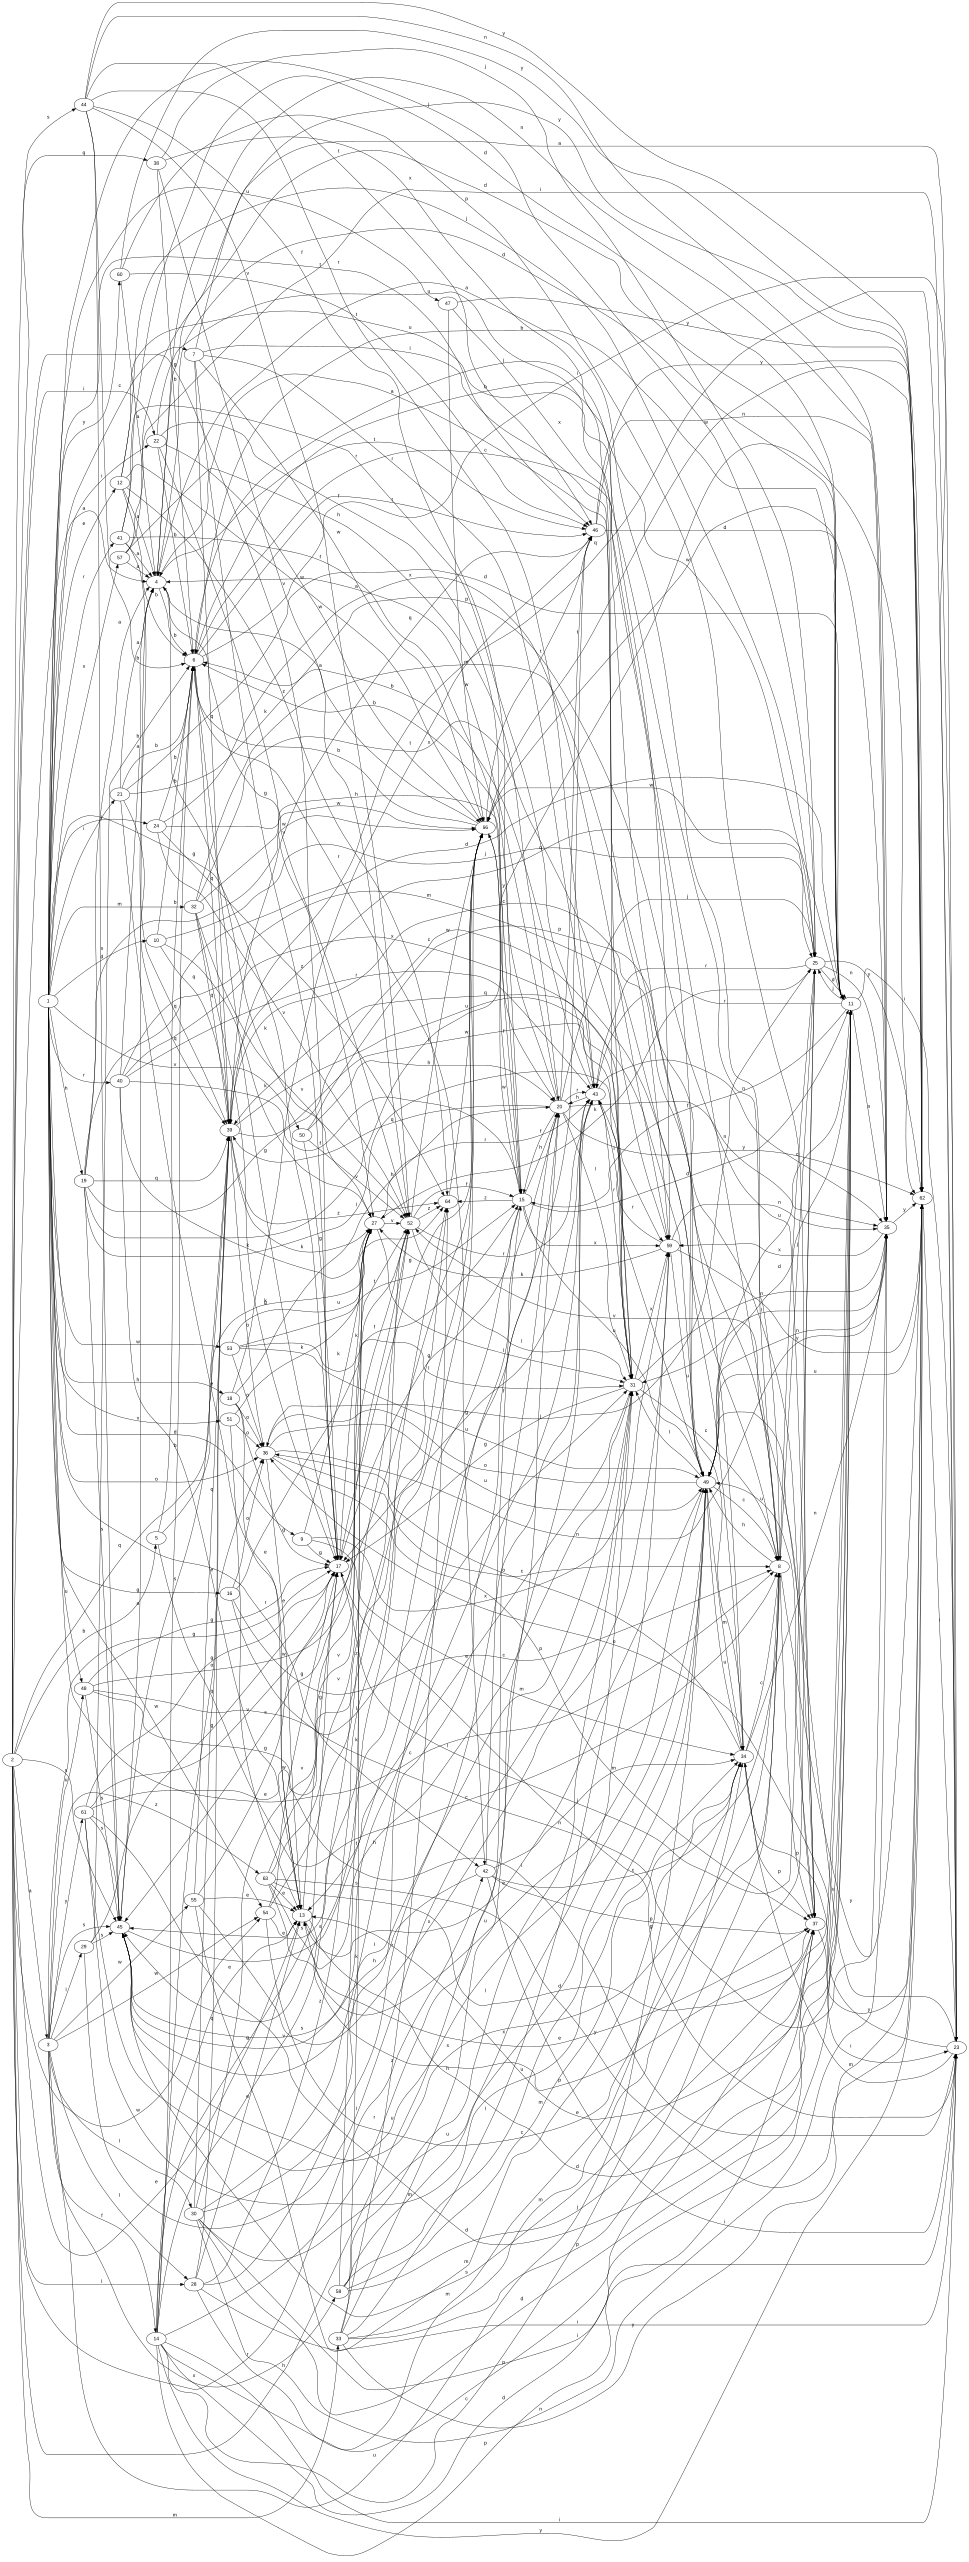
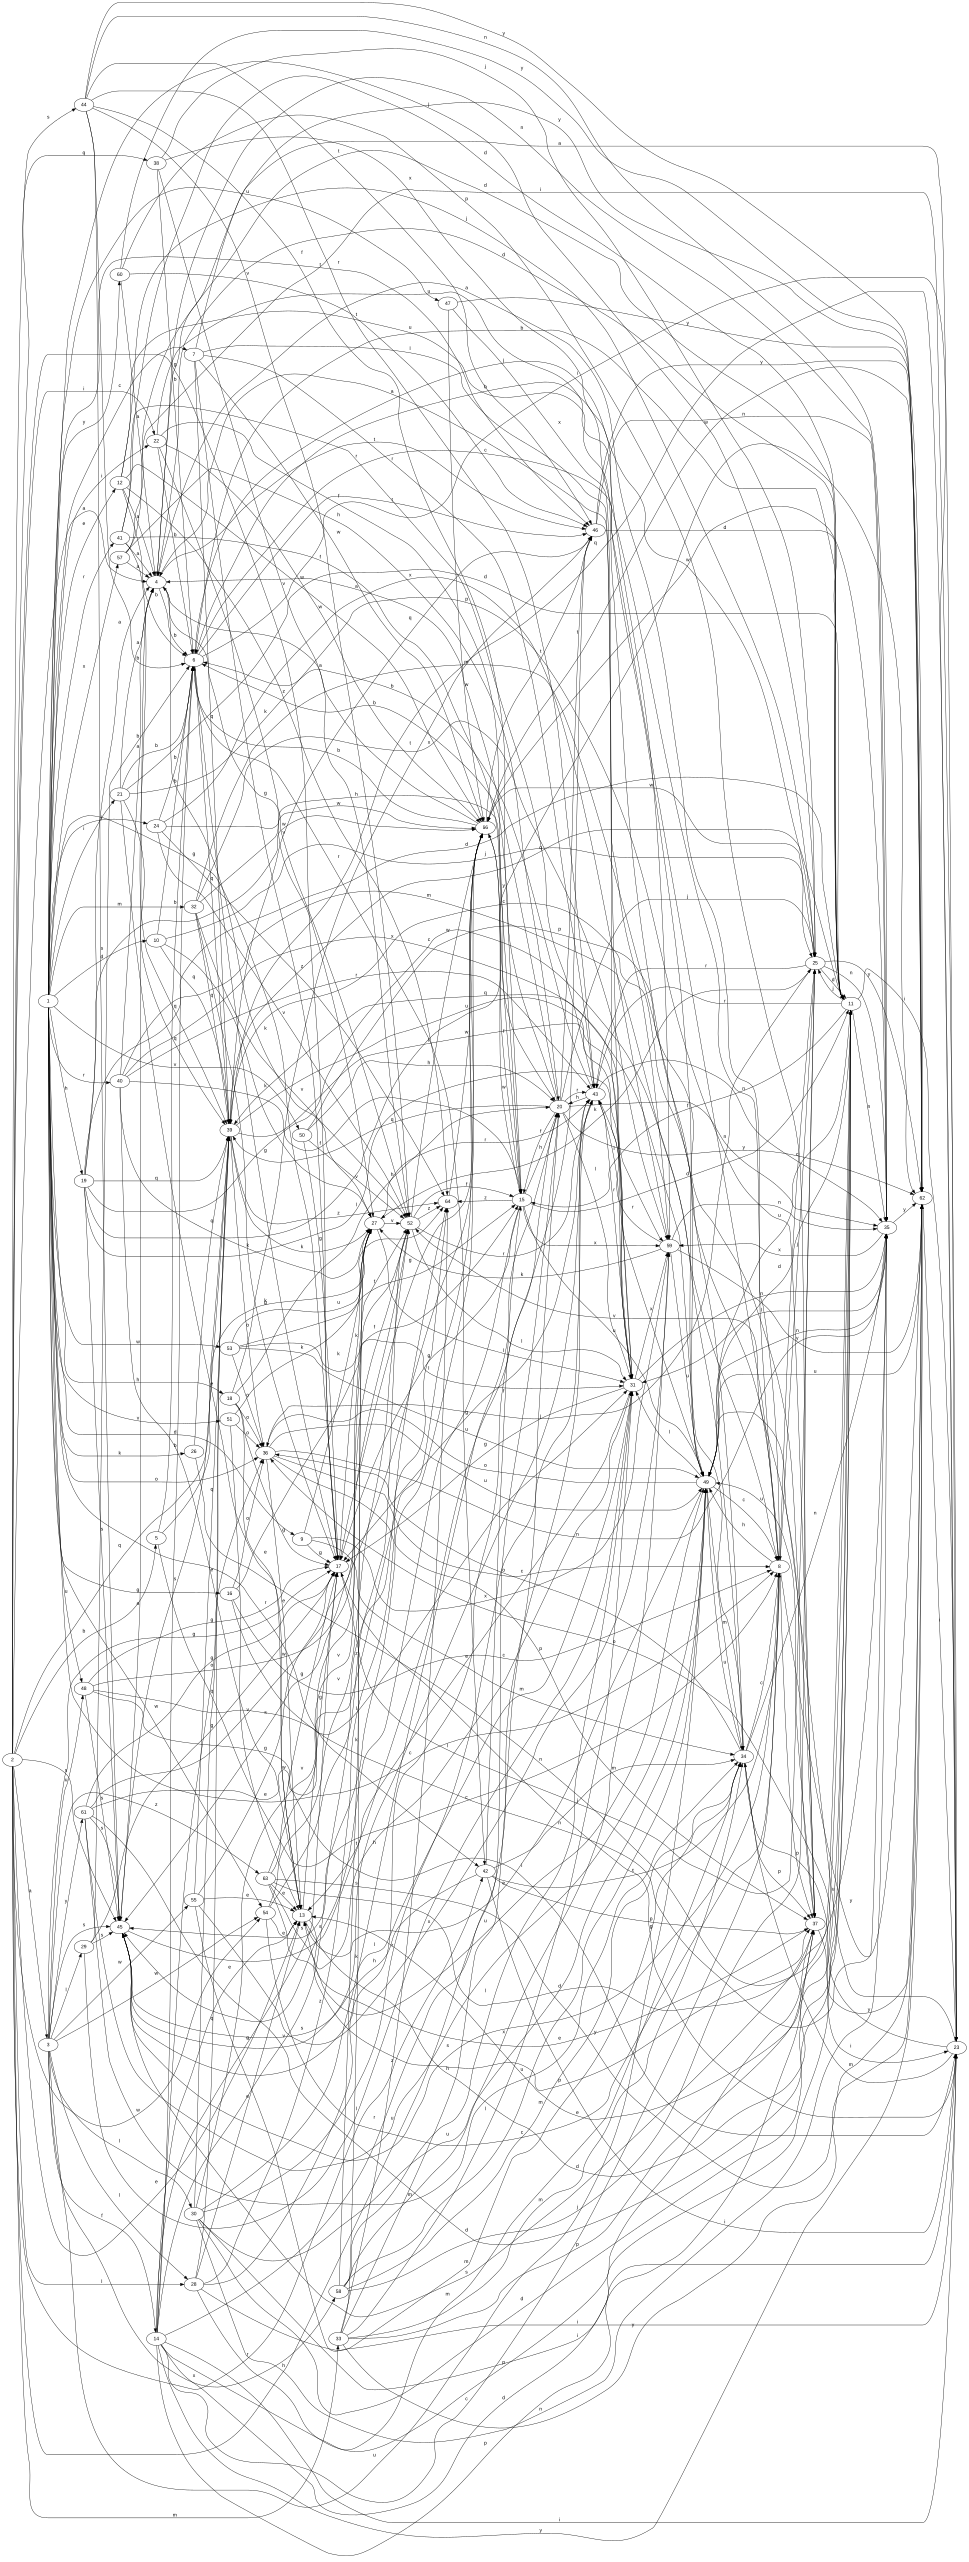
none -> (194, 1452)
(732, 1469) -> none
